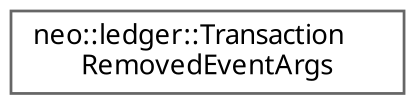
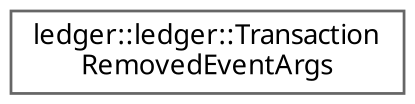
(208, 52) -> (208, 52)
